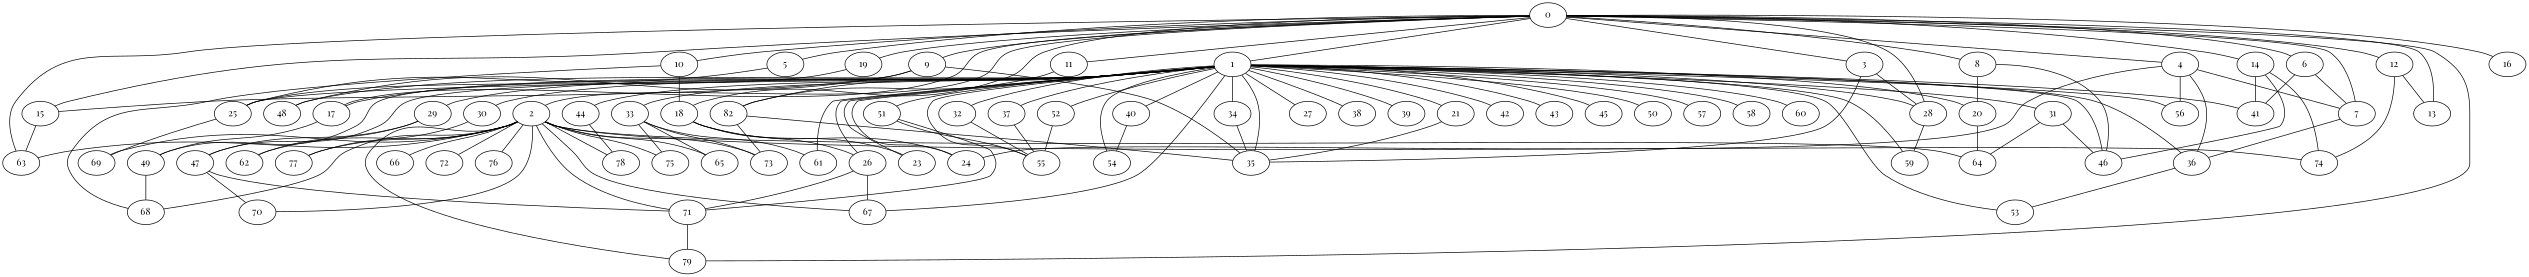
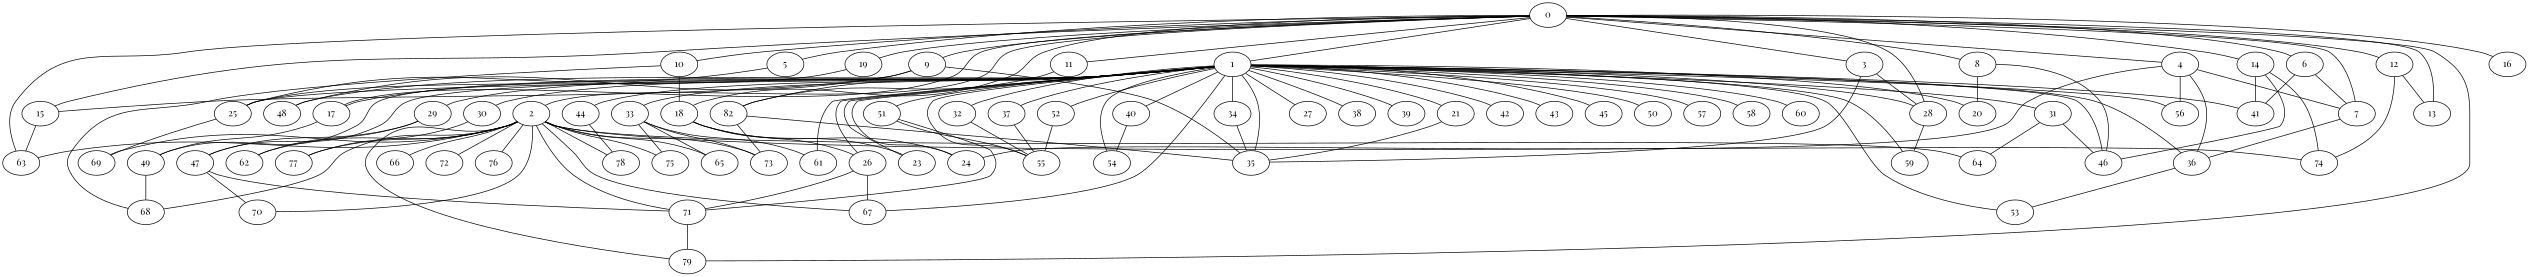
(1977, 138) -> none
